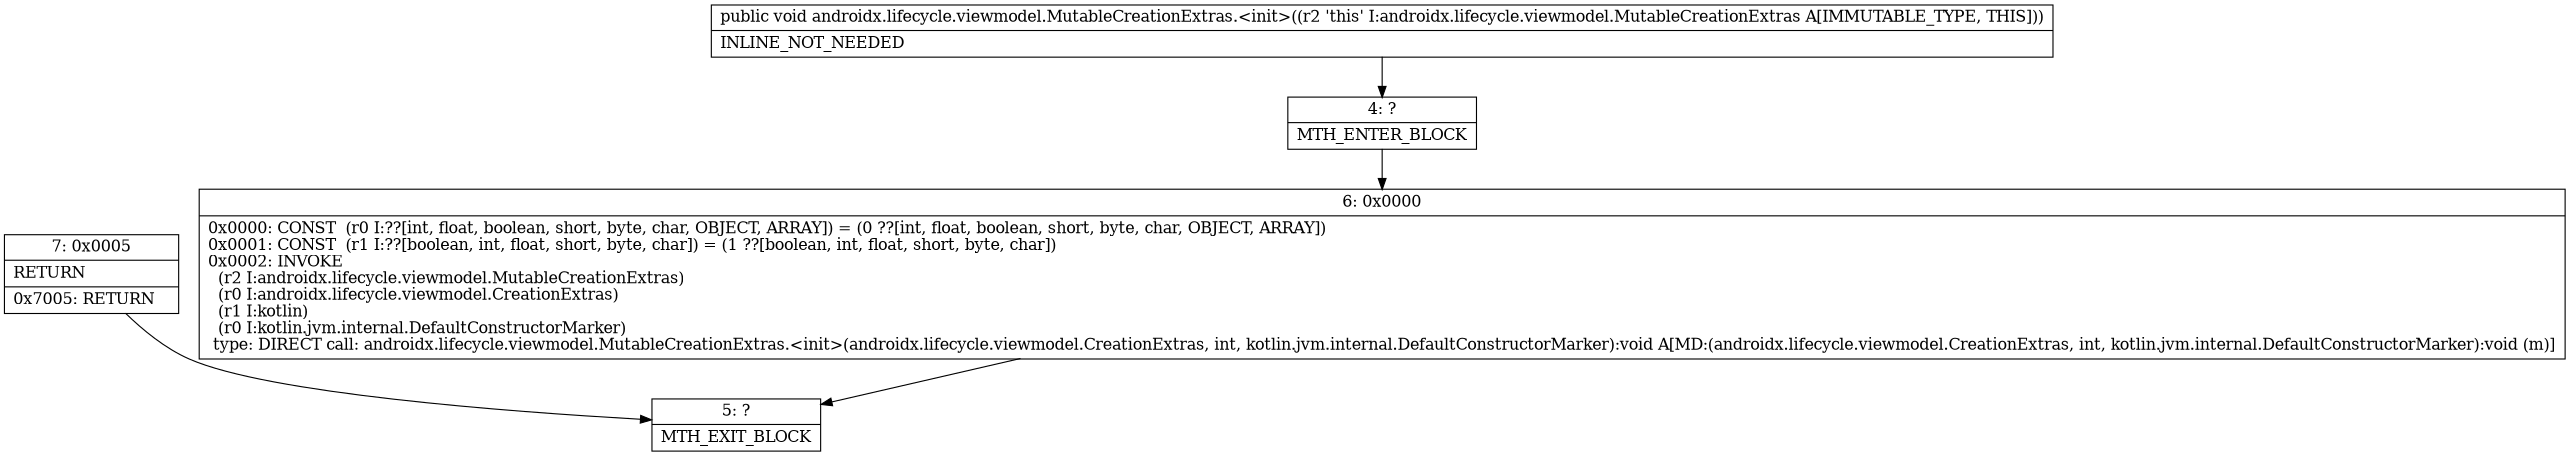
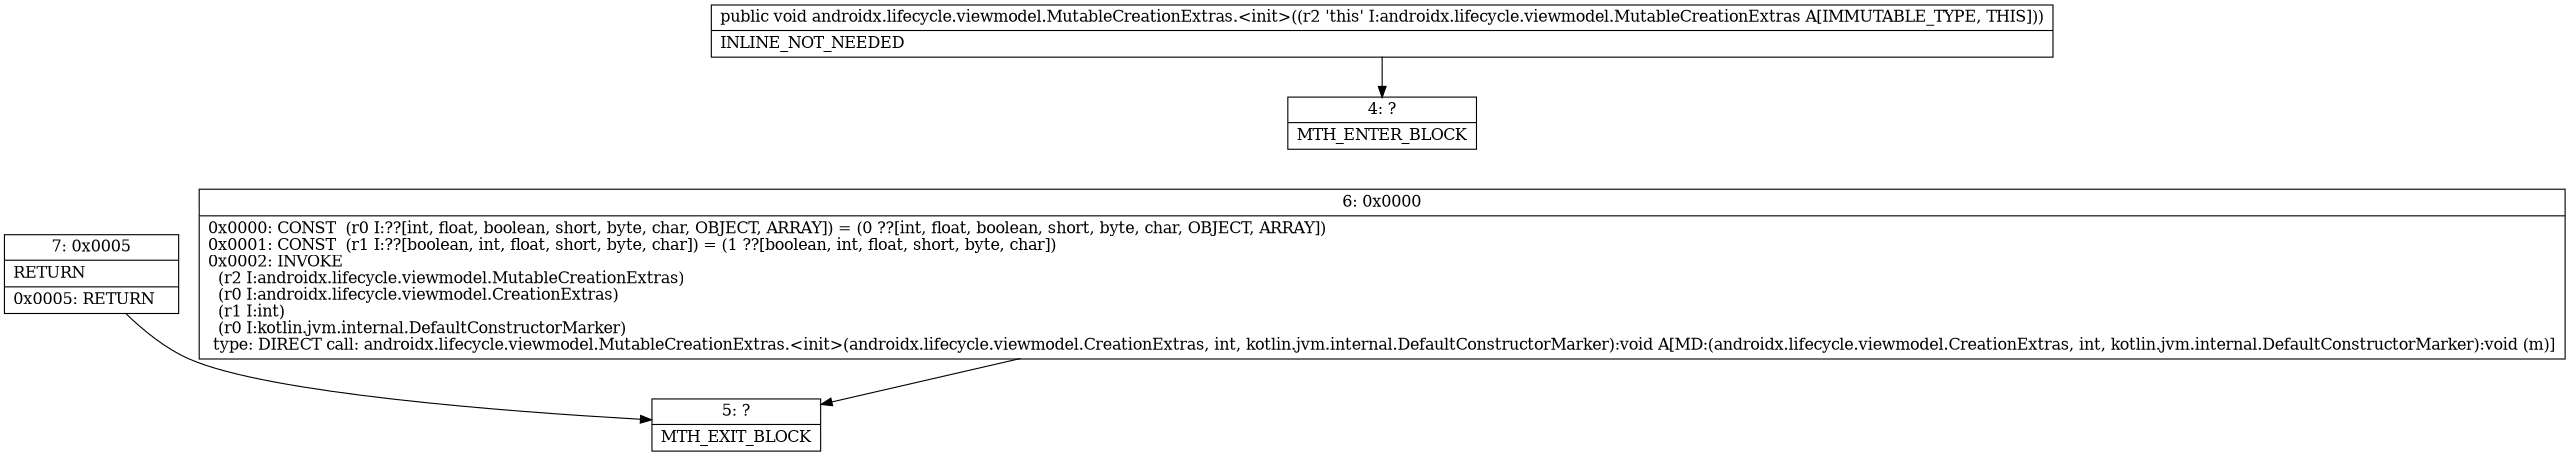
(1382, 164) -> none
(92, 300) -> (92, 300)
(259, 312) -> (247, 312)
